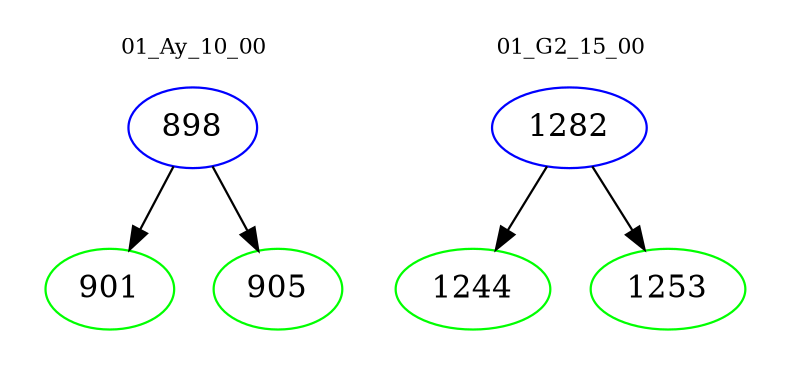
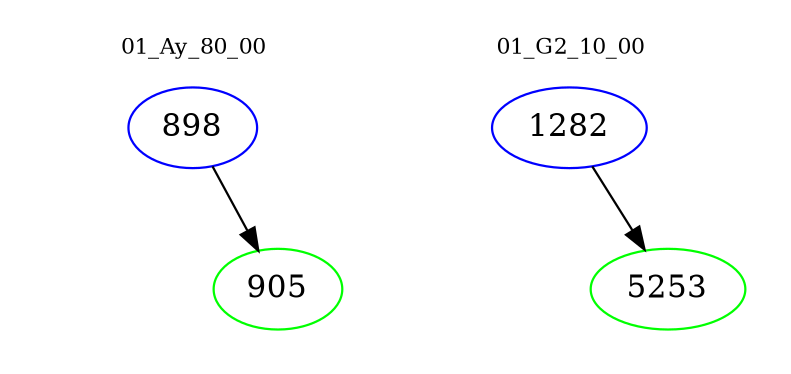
(194, 48) -> (194, 48)
(572, 48) -> (572, 48)
(110, 289) -> none
(473, 289) -> none
(668, 289) -> (668, 289)
